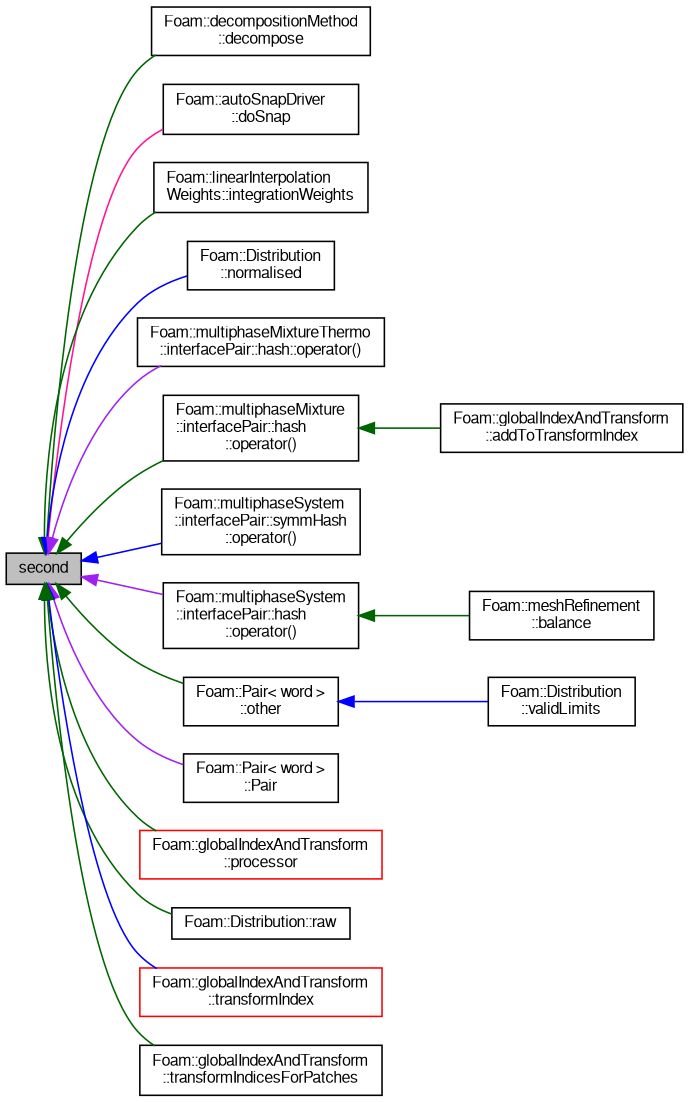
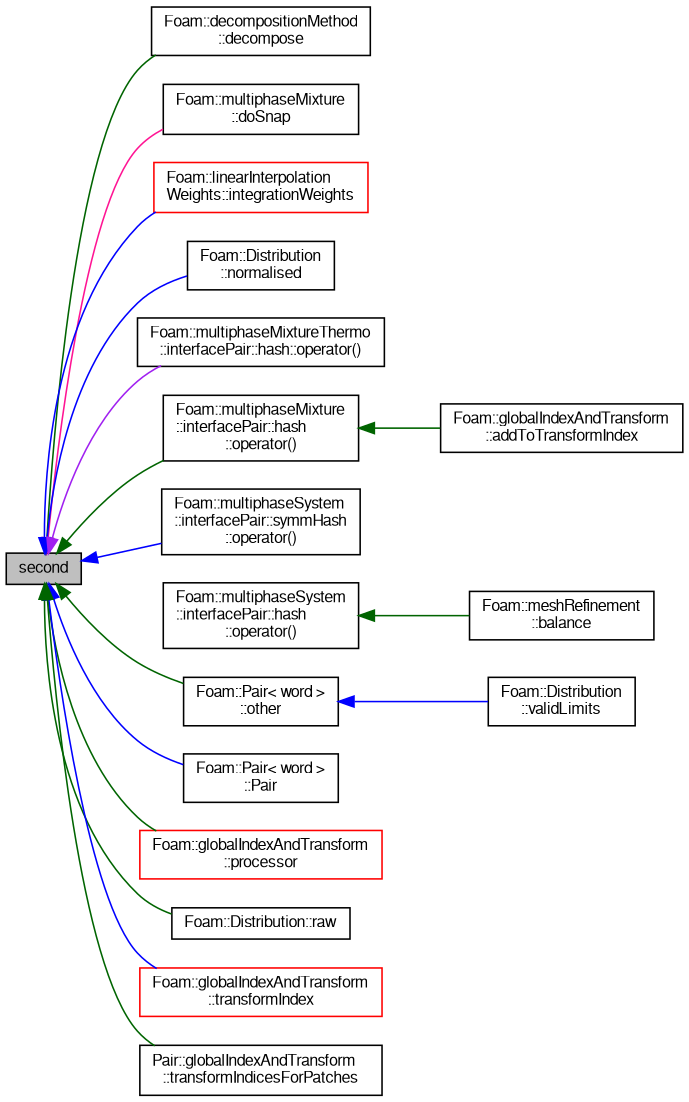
(261, 109) -> (261, 109)
(261, 188) -> (261, 188)
(96, 288) -> (96, 288)
(130, 587) -> none
(100, 698) -> (100, 698)
(261, 1070) -> (261, 1070)
